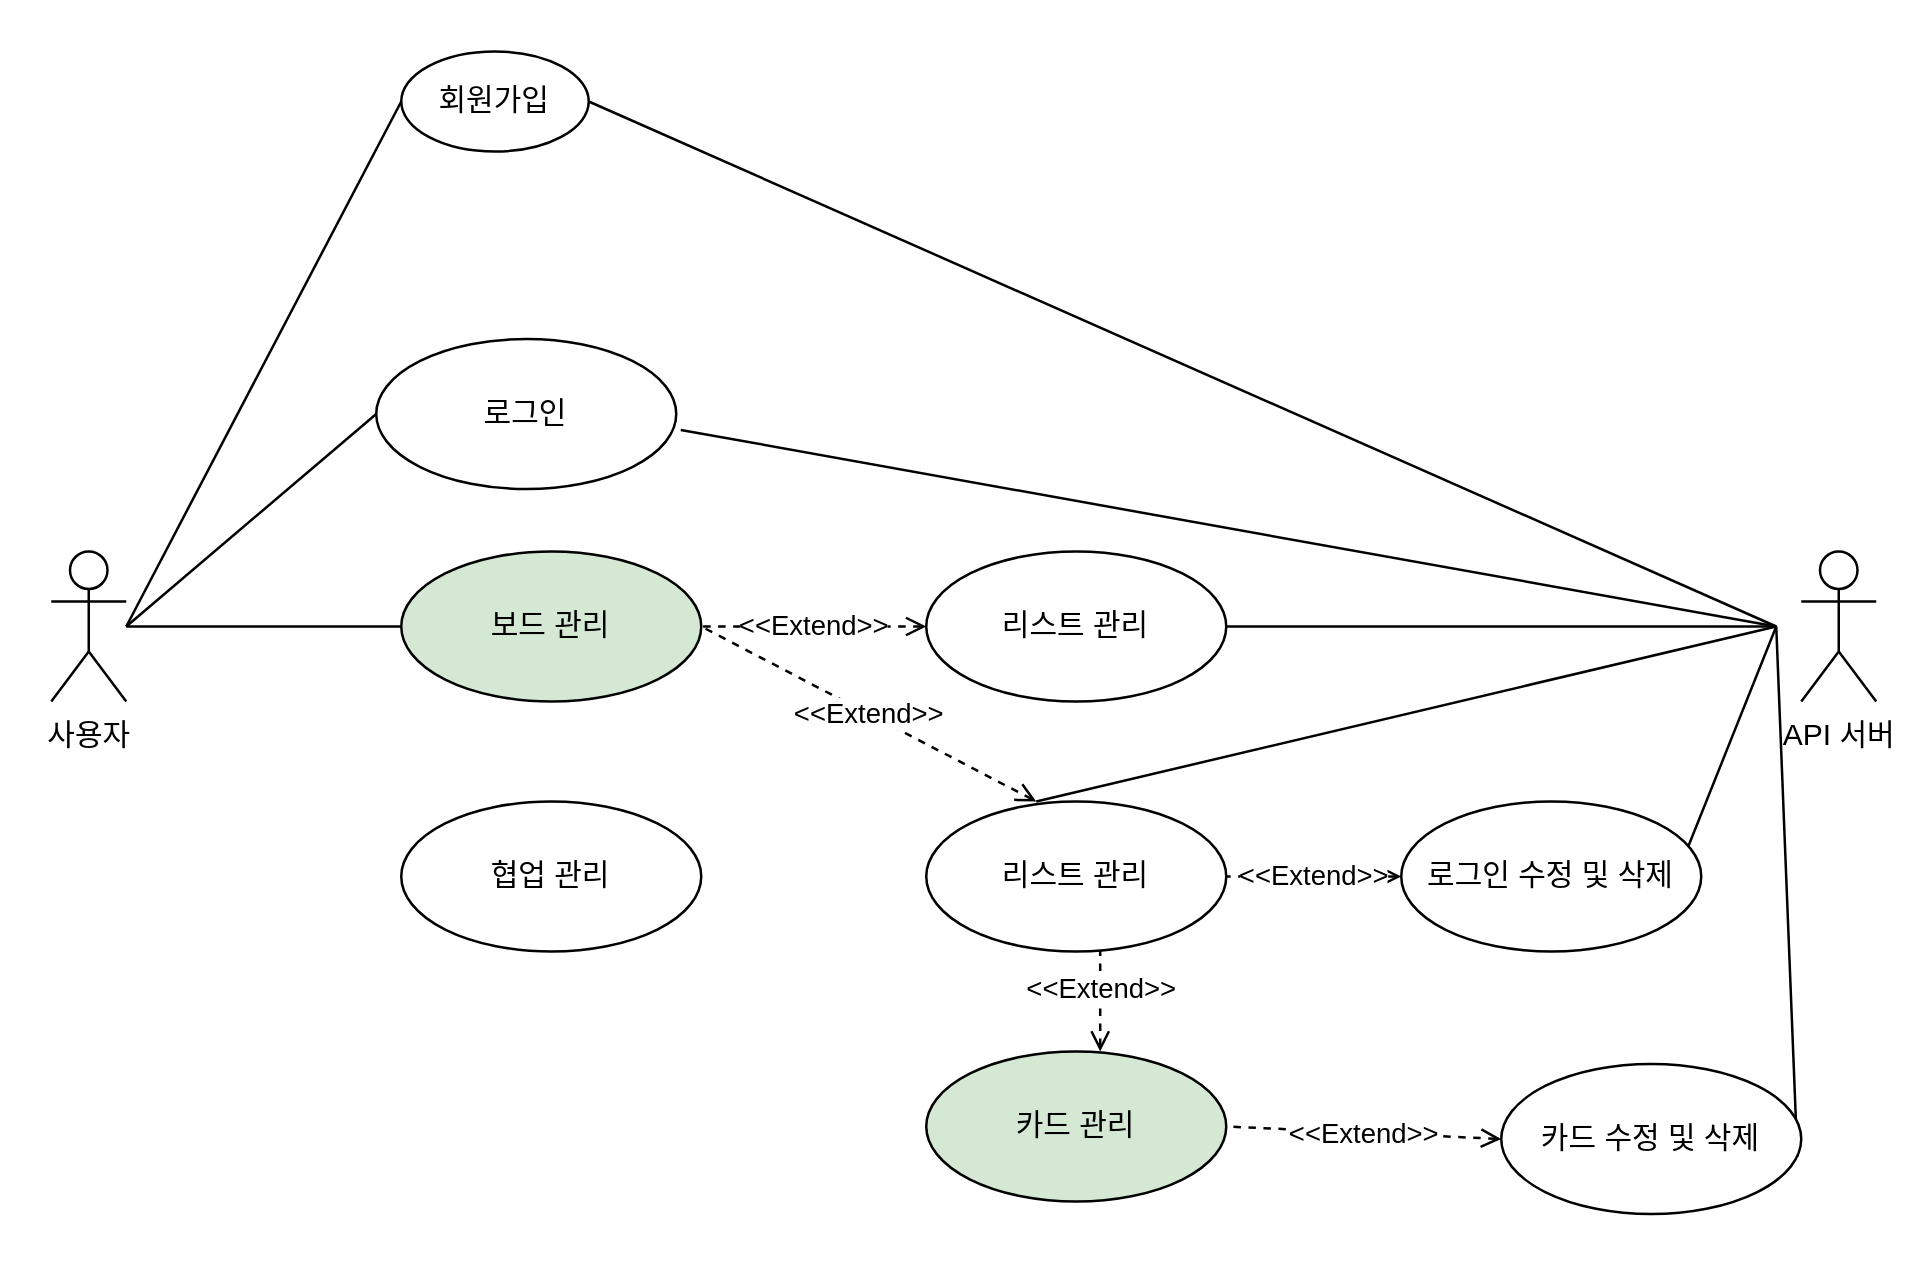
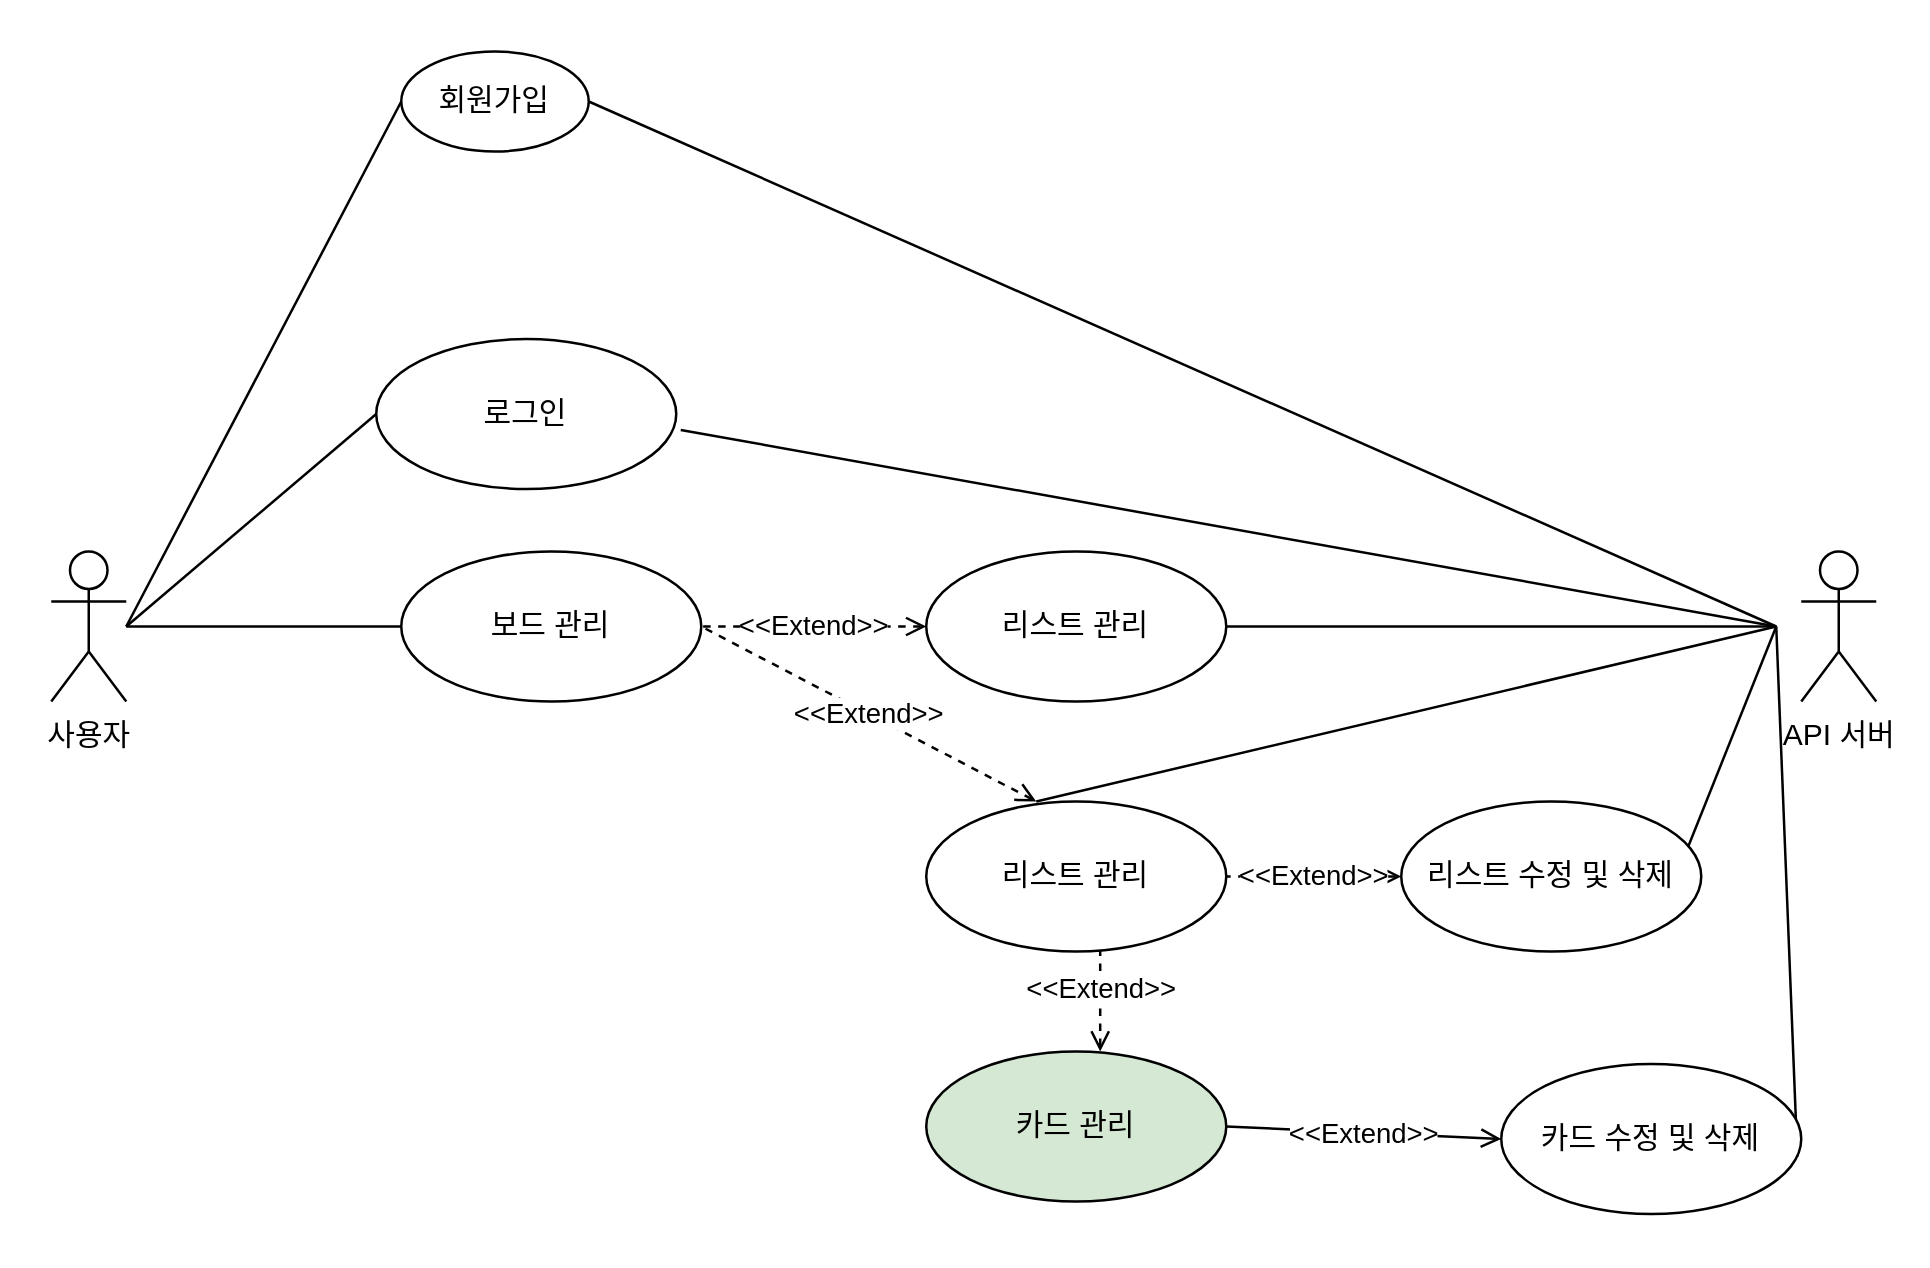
(551, 626) -> (551, 626)
(551, 876) -> none
(1551, 876) -> (1551, 876)
(1259, 1128) -> (1259, 1128)
